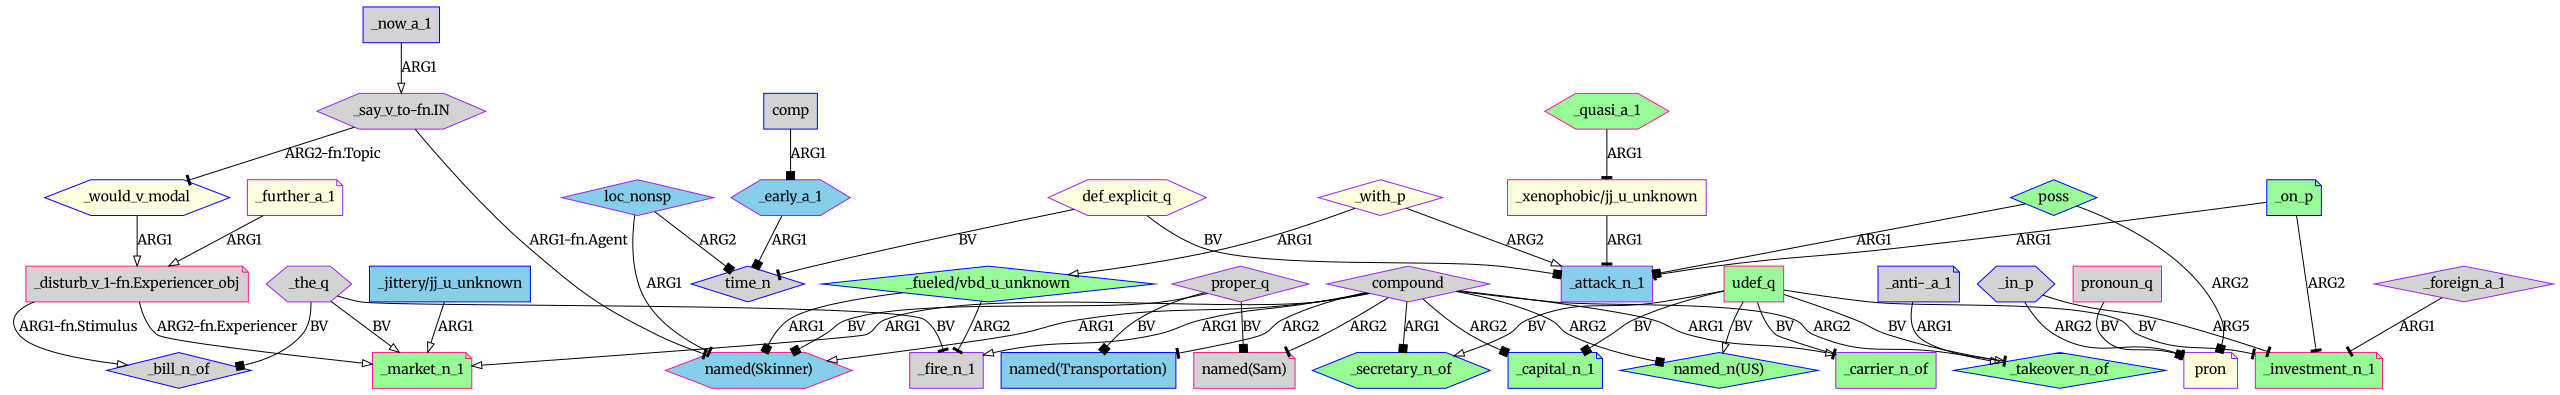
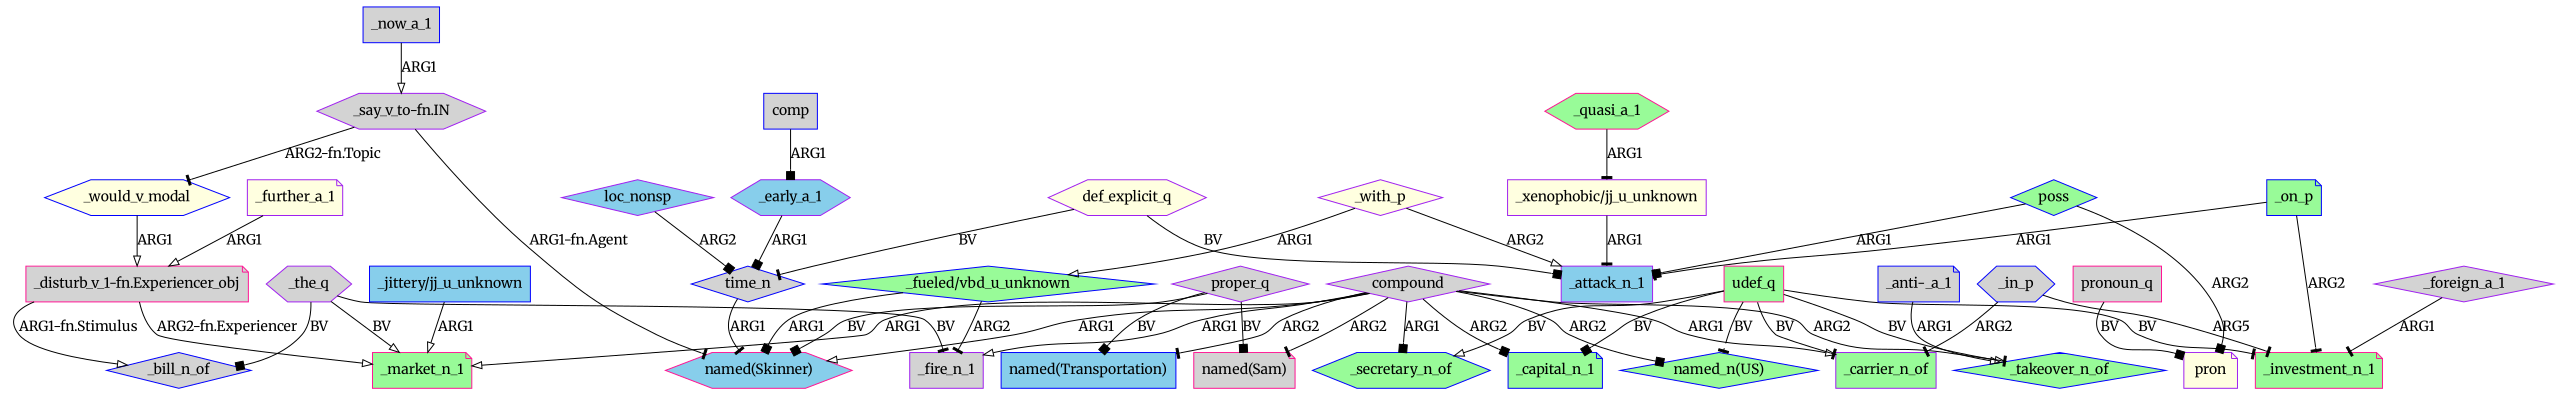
(644, 297) -> (729, 324)
(1733, 322) -> (1733, 322)
(2094, 348) -> (1965, 329)
